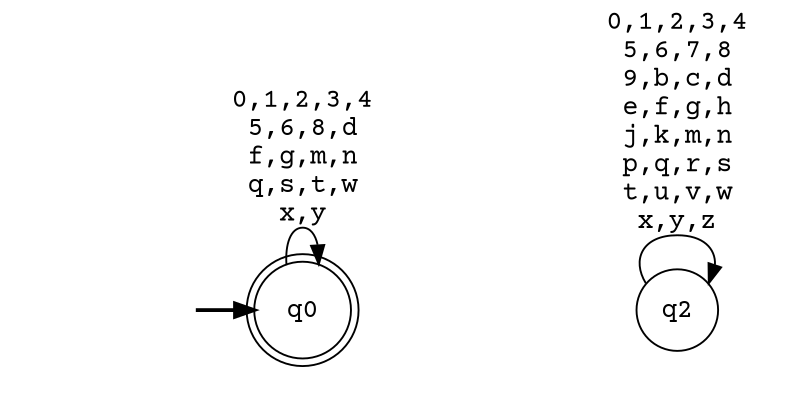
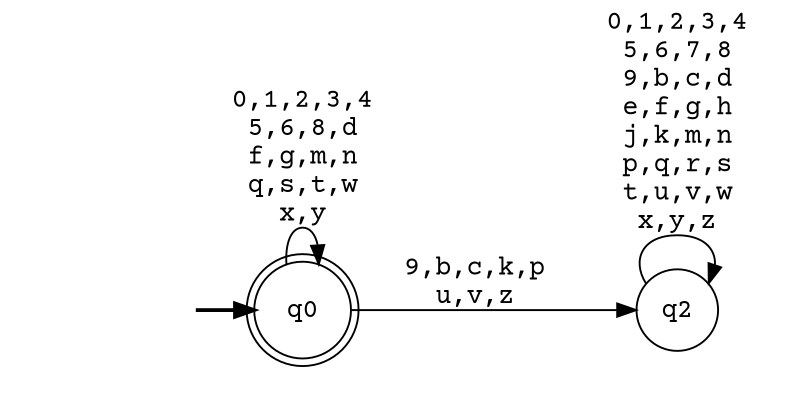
none -> (484, 310)
